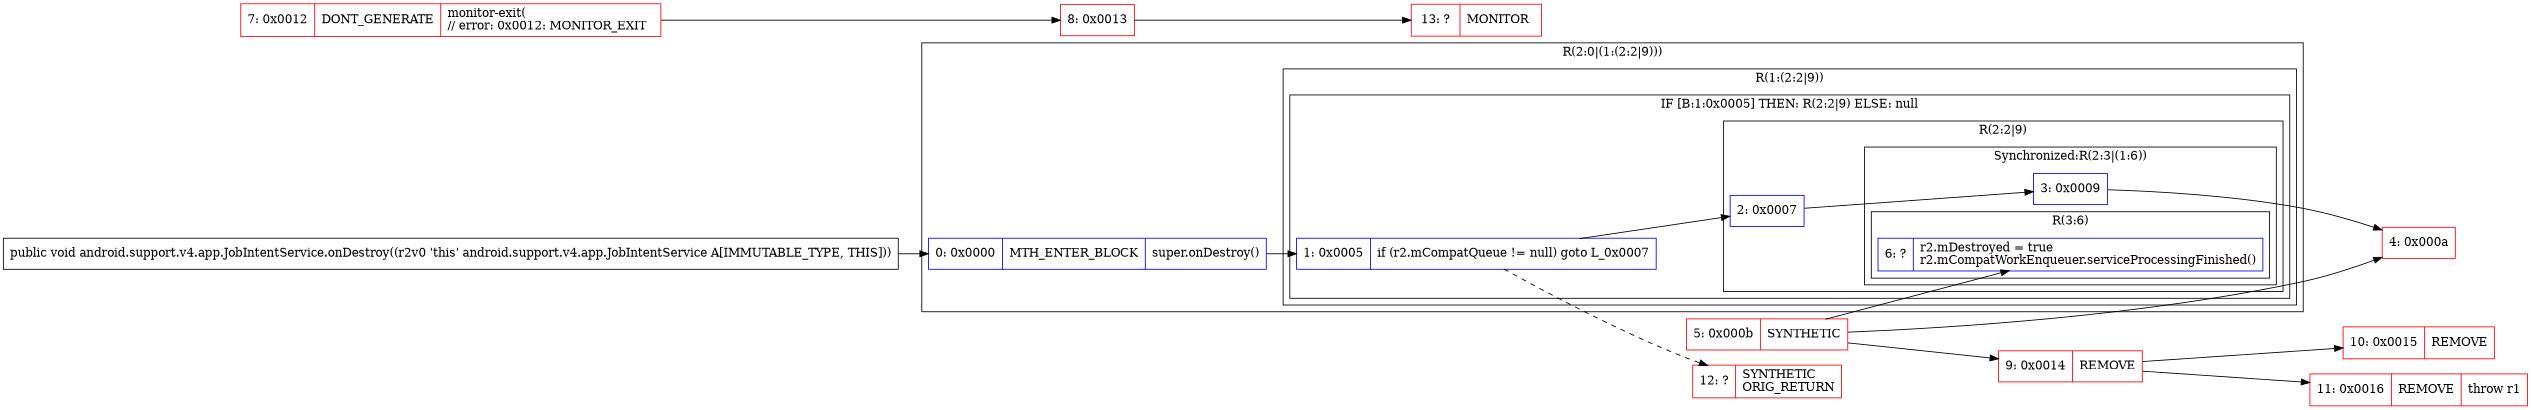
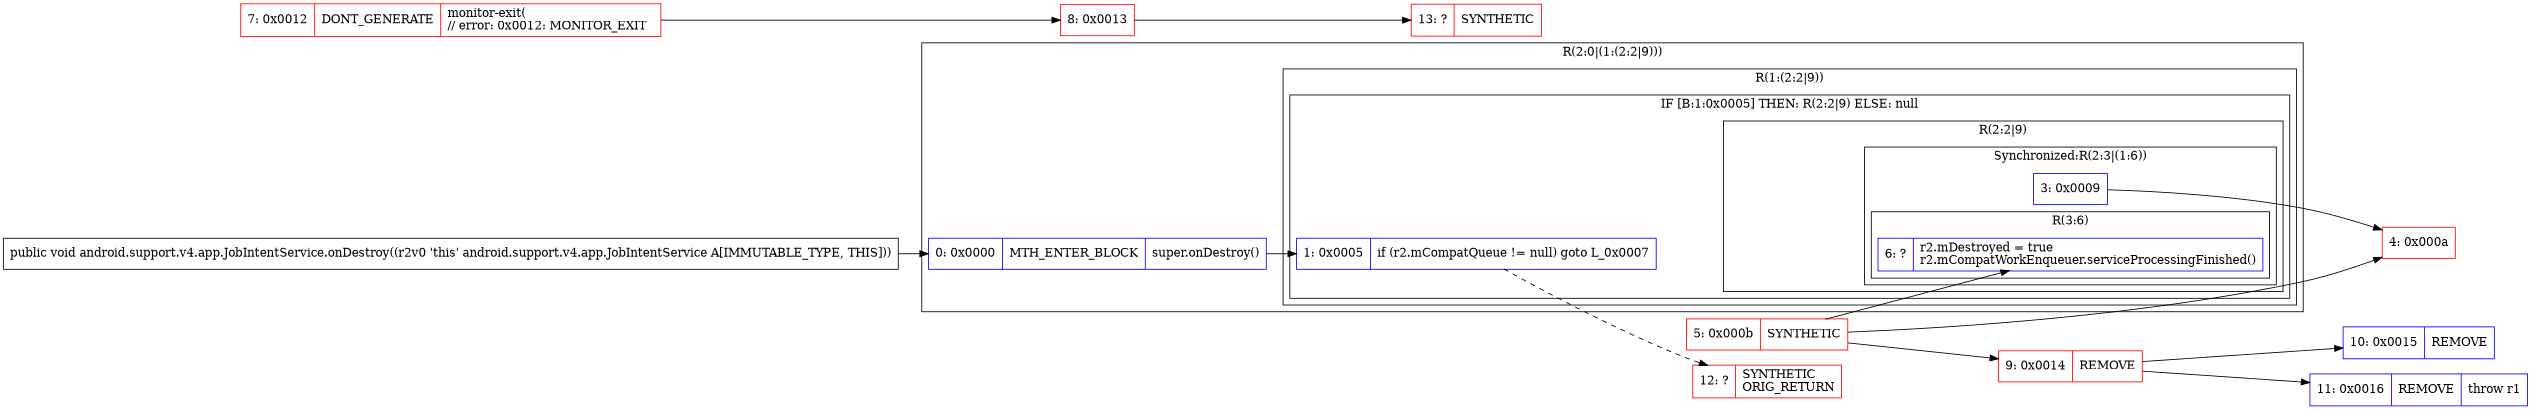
(1498, 20) -> (1498, 20)
(1767, 211) -> none
(2419, 343) -> (2419, 343)
(2419, 390) -> (2419, 390)
